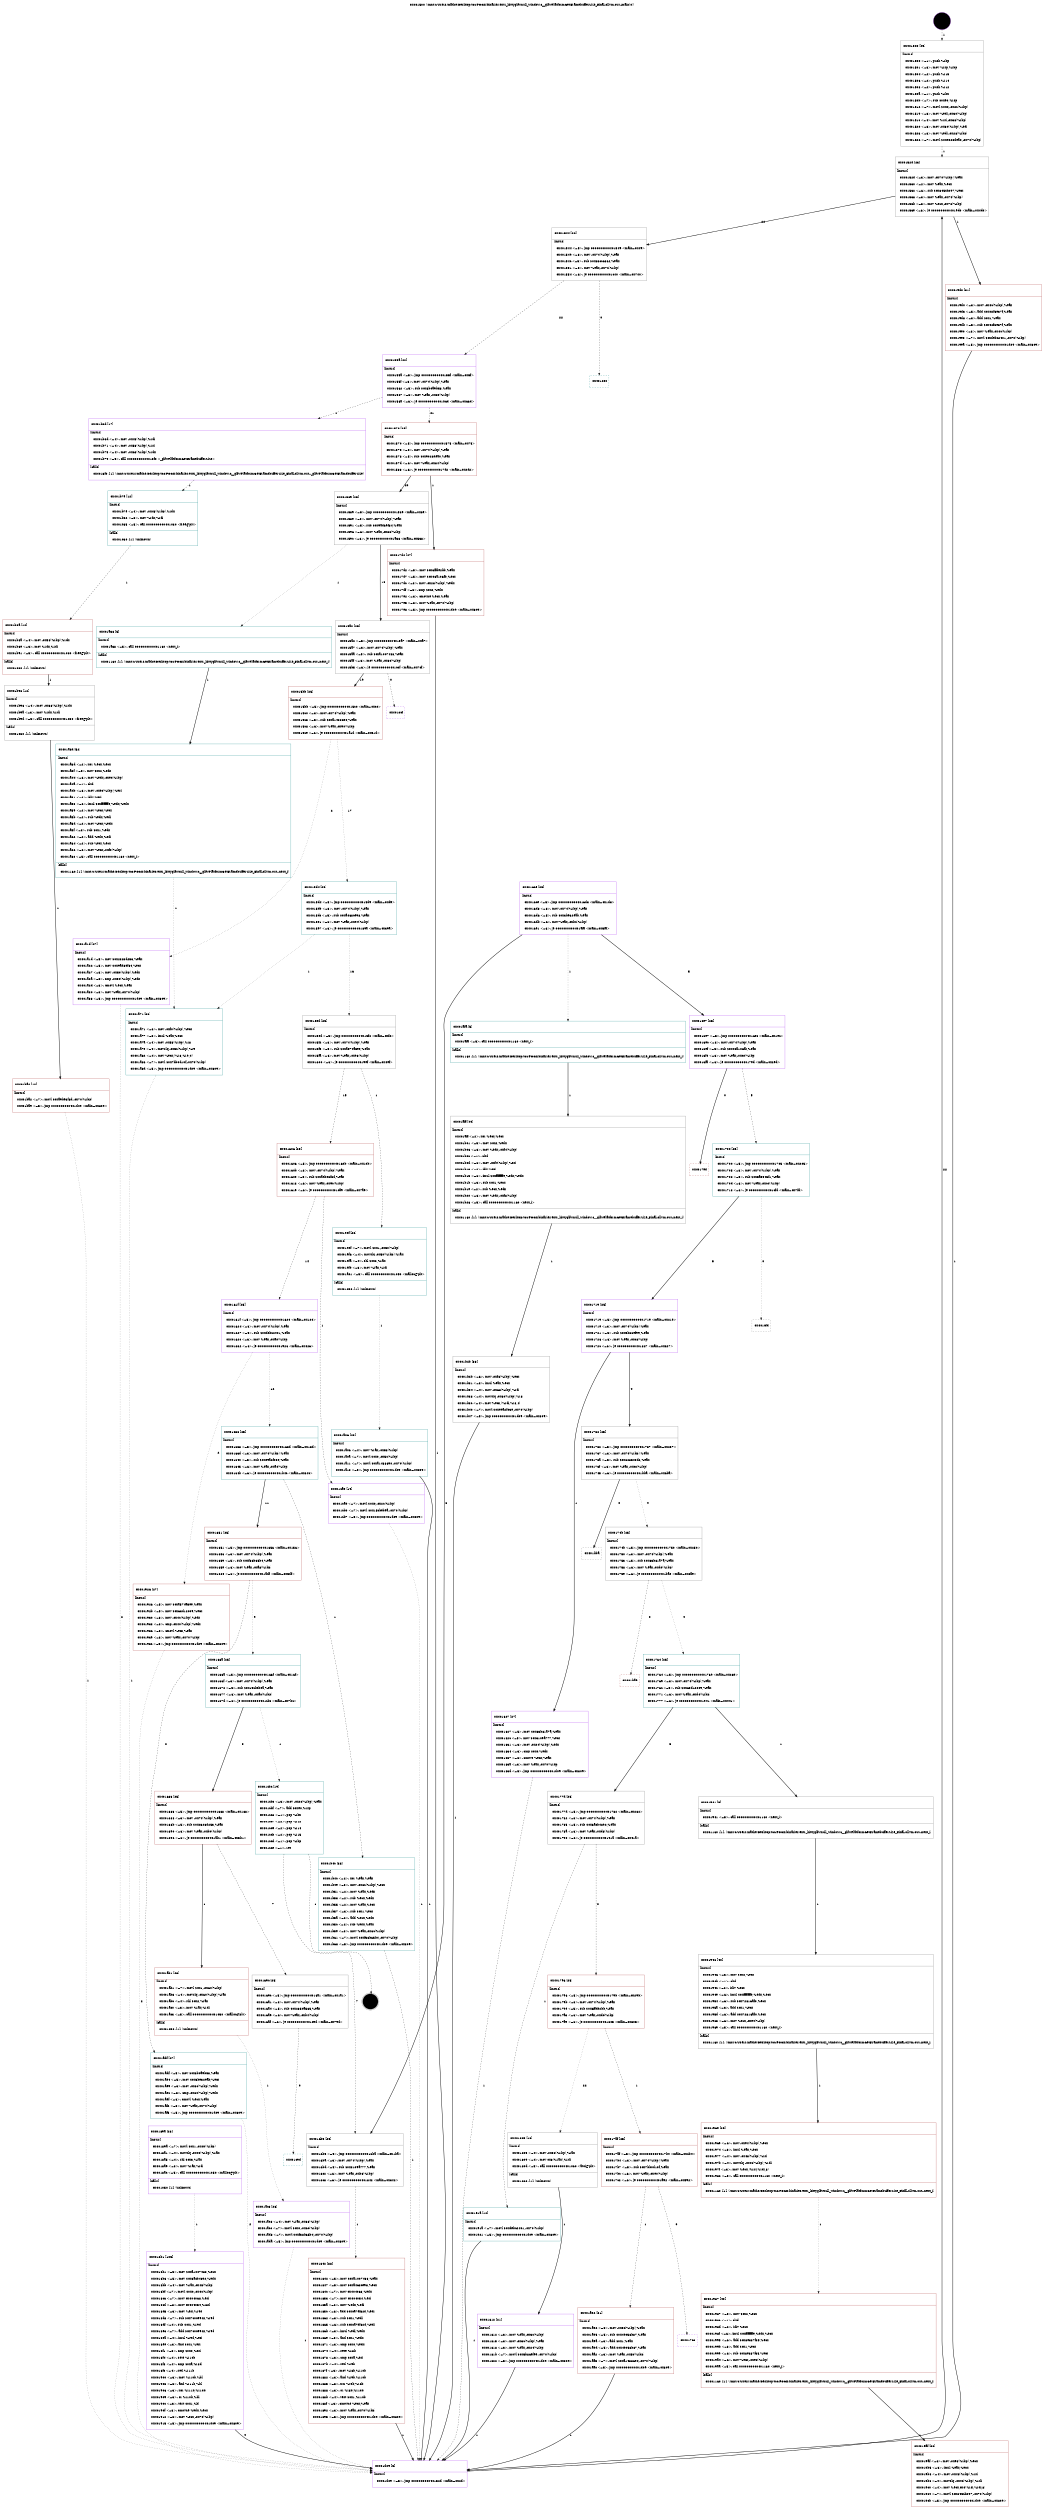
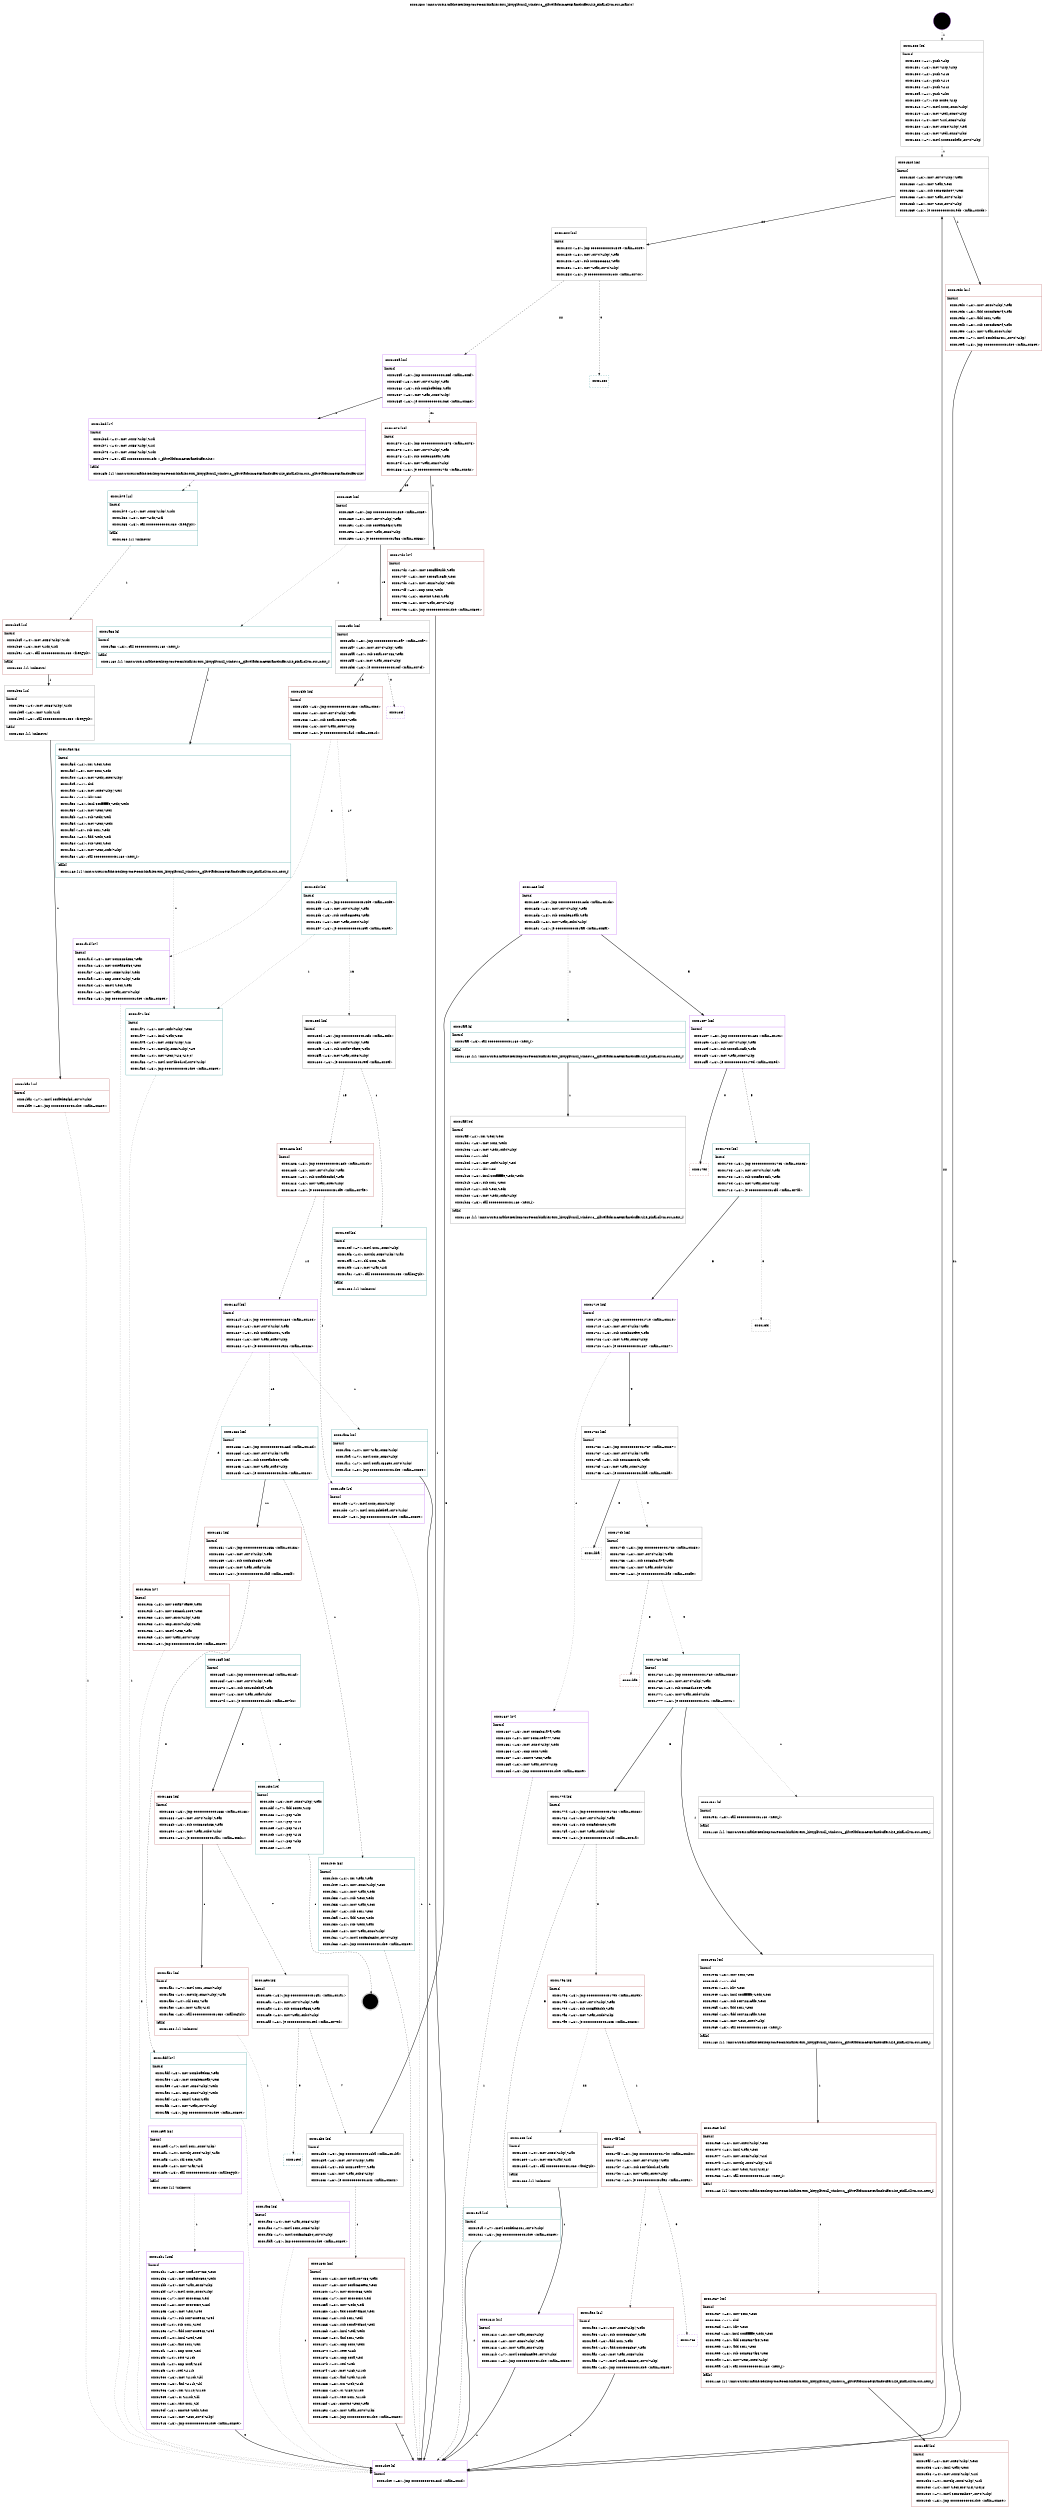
(351, 408) -> (351, 408)
(954, 1262) -> (954, 1262)
(380, 1362) -> (325, 1390)
(501, 1389) -> none
(574, 1528) -> (574, 1528)
(253, 1616) -> none
(755, 1751) -> (755, 1751)
(816, 1895) -> (689, 1841)
(353, 1971) -> (327, 2080)
(544, 2002) -> (544, 2002)
